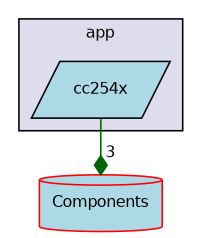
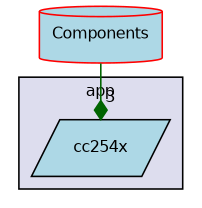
(101, 141) -> (101, 87)
